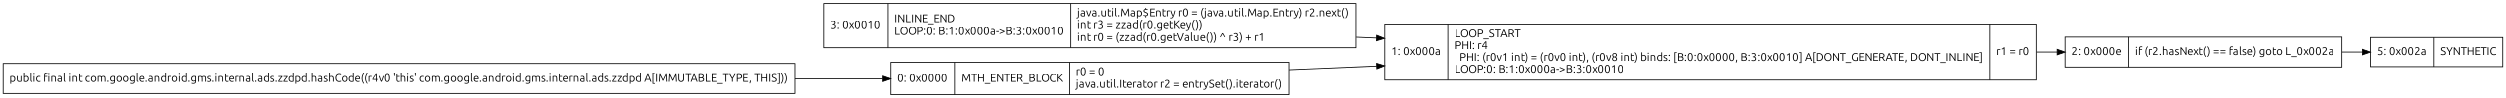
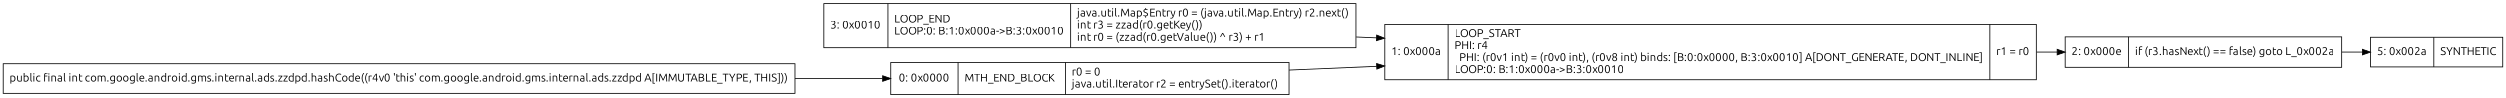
(925, 19) -> (922, 19)
(2235, 52) -> (2235, 52)
(1012, 78) -> (1010, 78)
